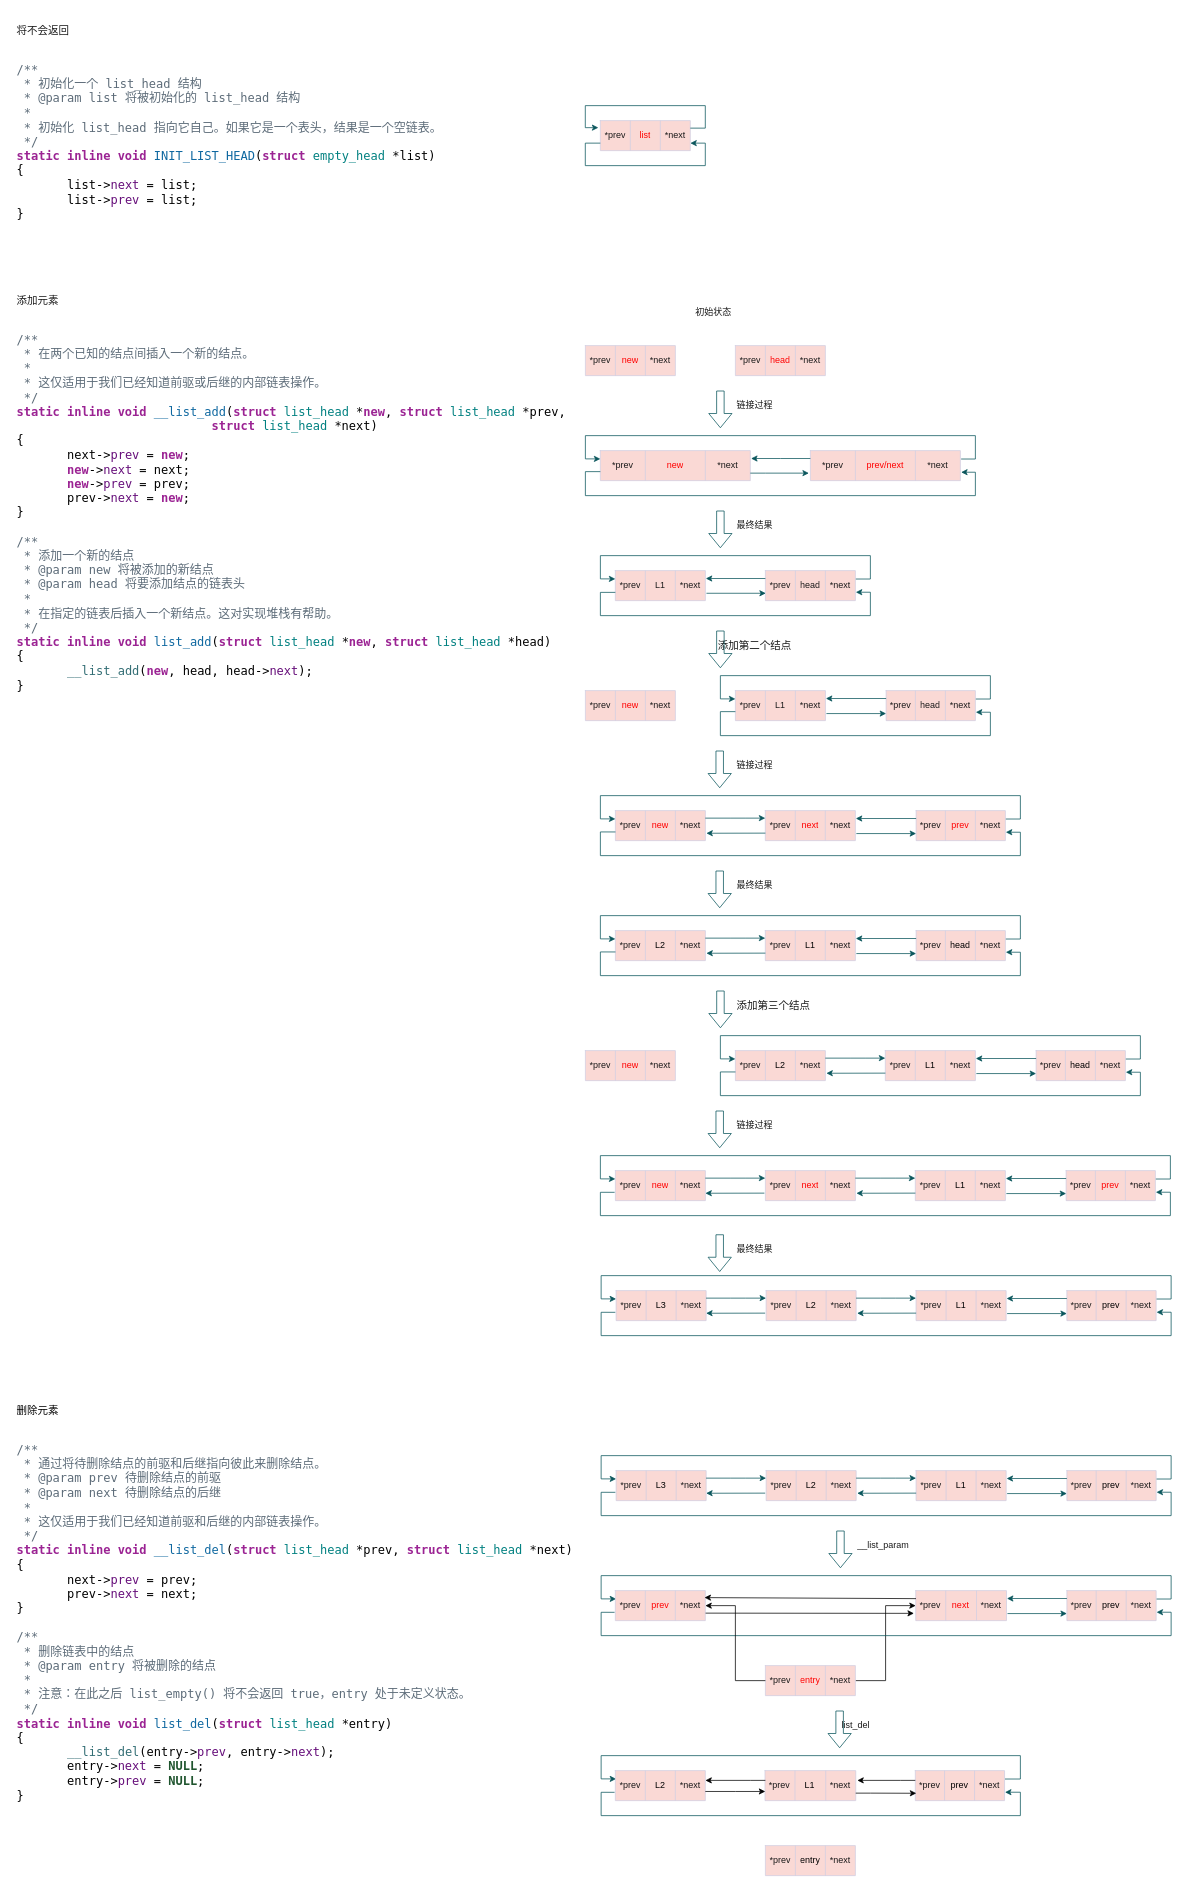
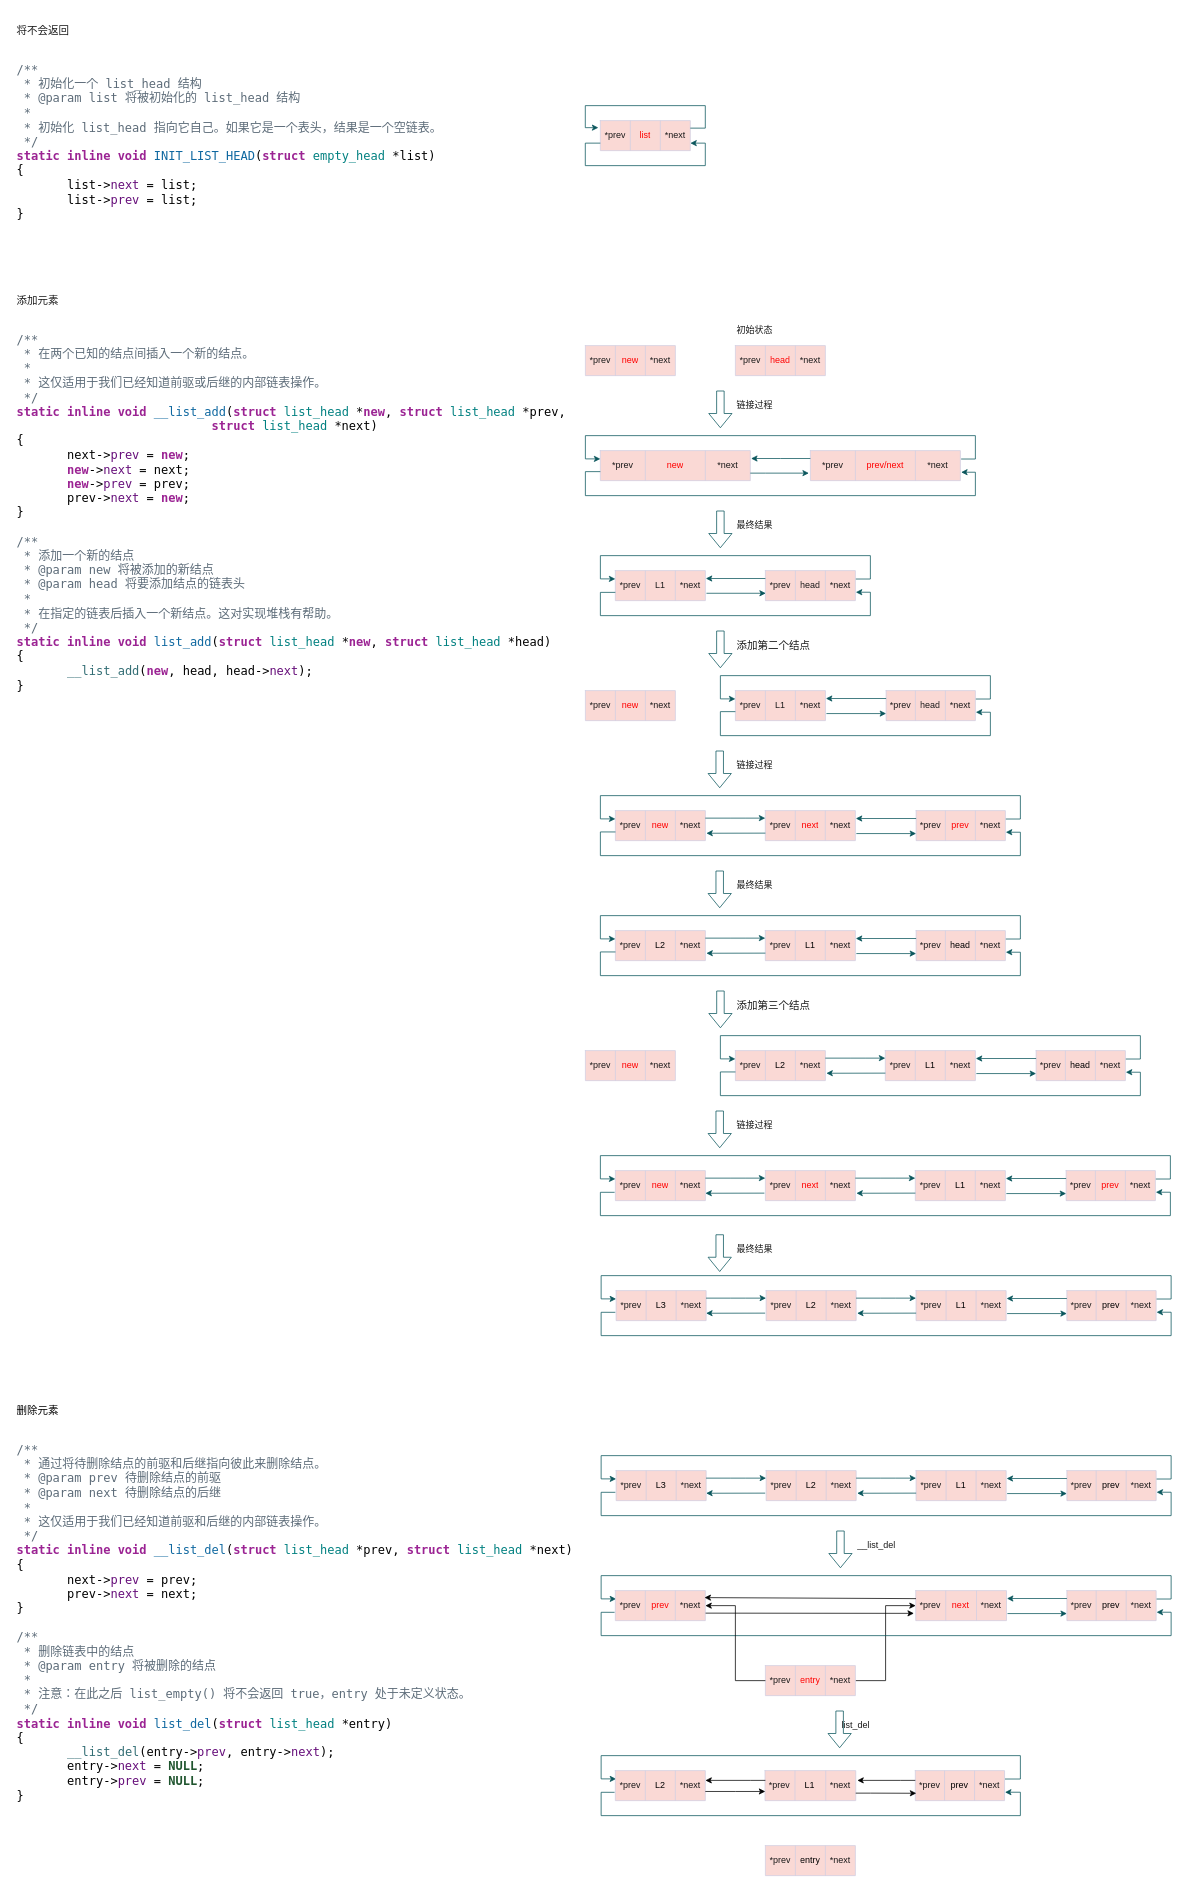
(724, 312) -> (765, 330)
(762, 645) -> (780, 645)
(886, 1545) -> (879, 1545)
